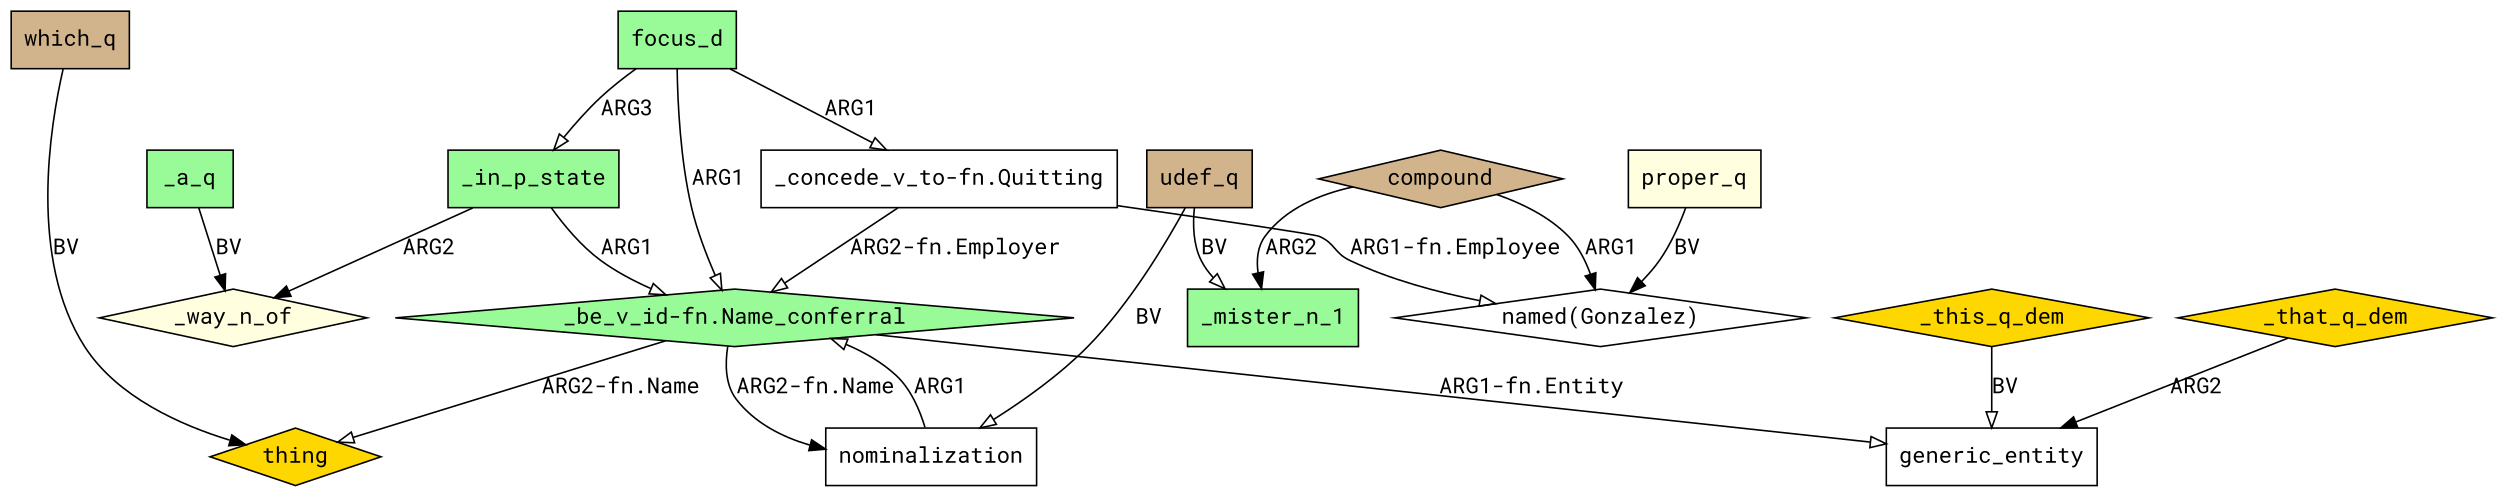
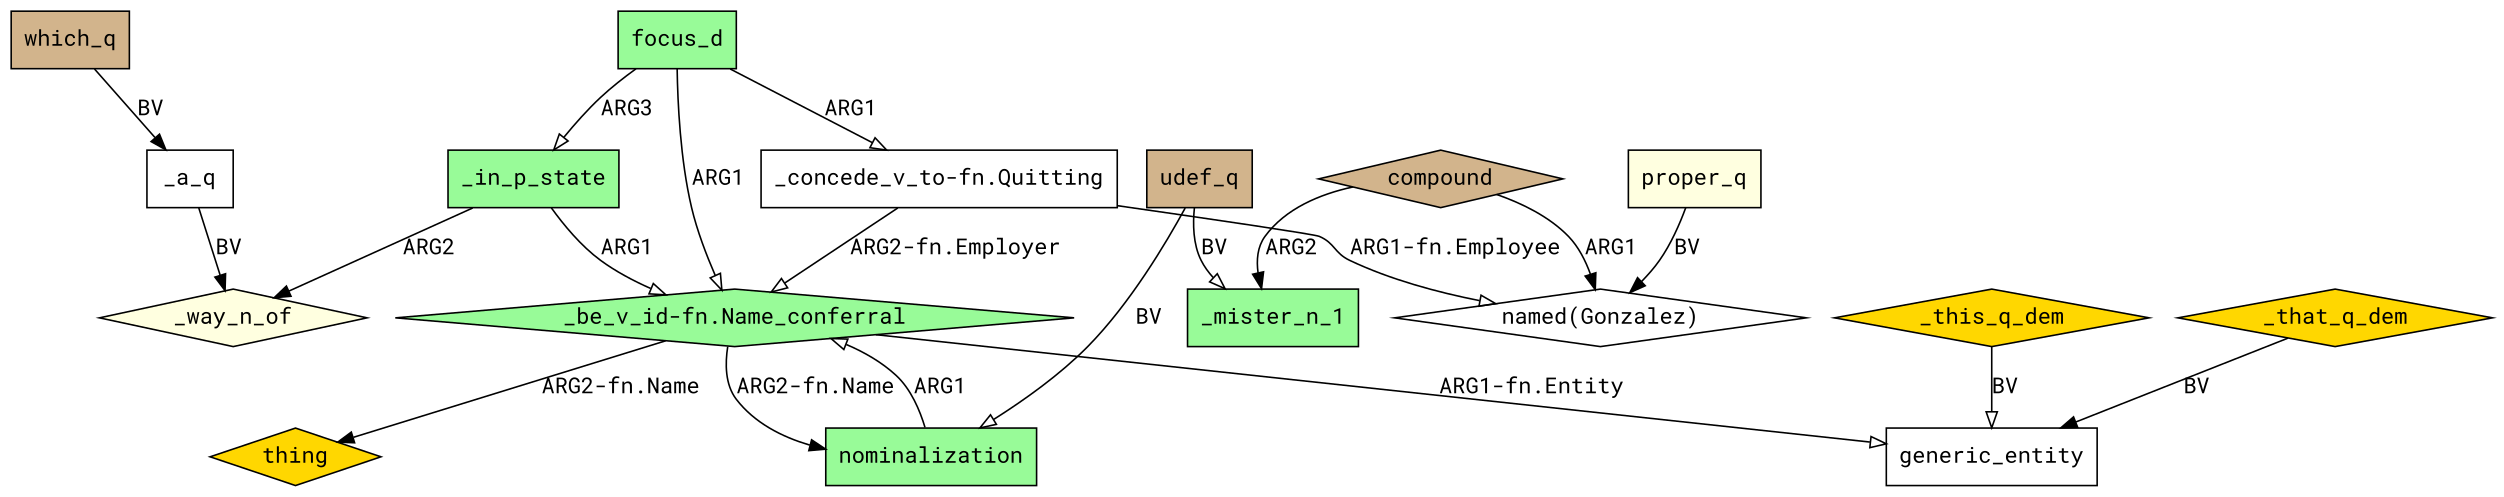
(190, 179) -> (190, 179)
(63, 297) -> (125, 103)
(2197, 387) -> (2197, 387)
(509, 389) -> (509, 389)
(931, 457) -> (931, 457)
